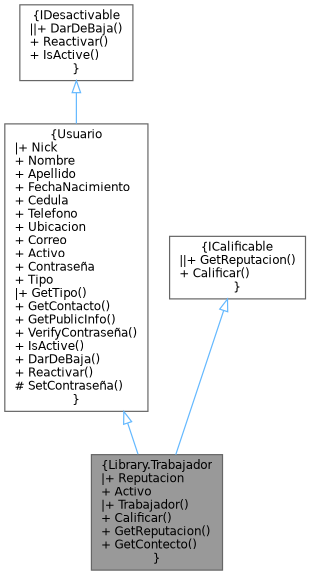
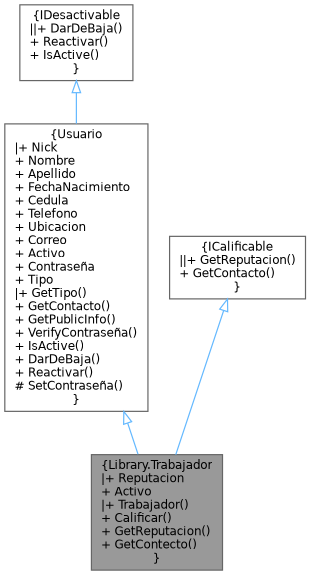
(238, 268) -> (238, 268)
